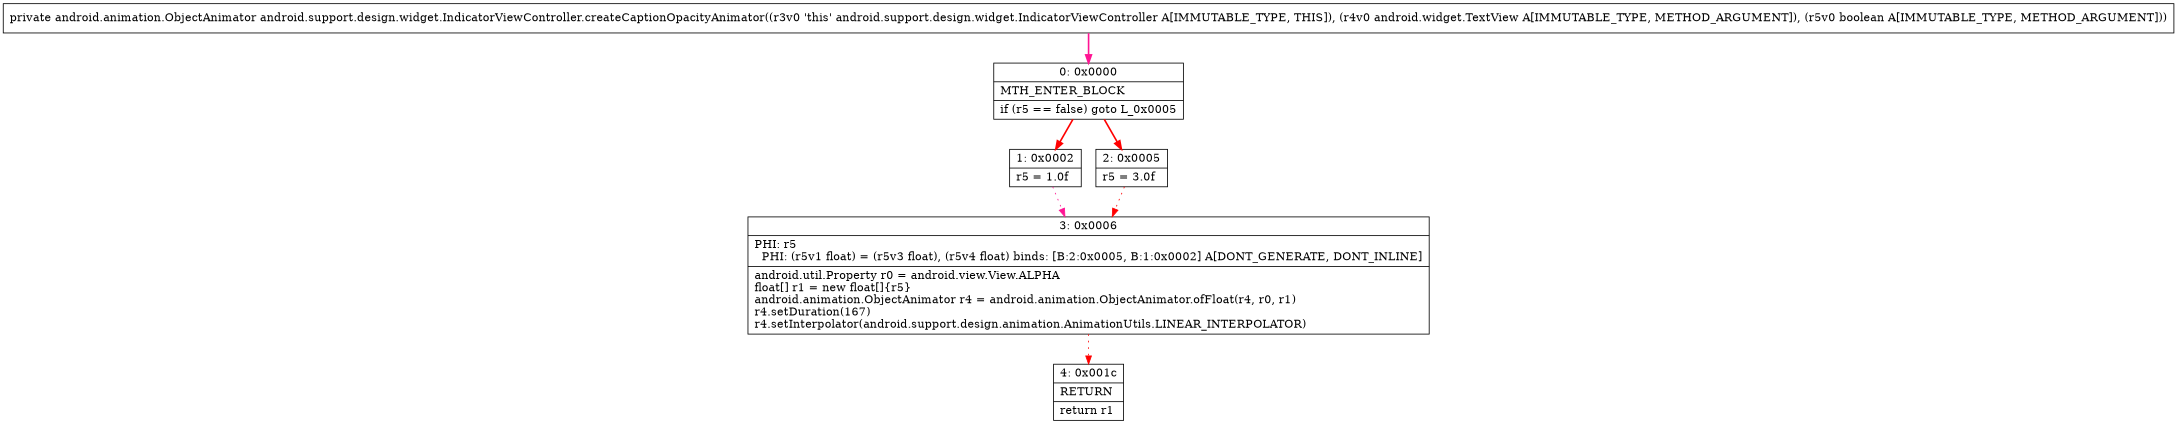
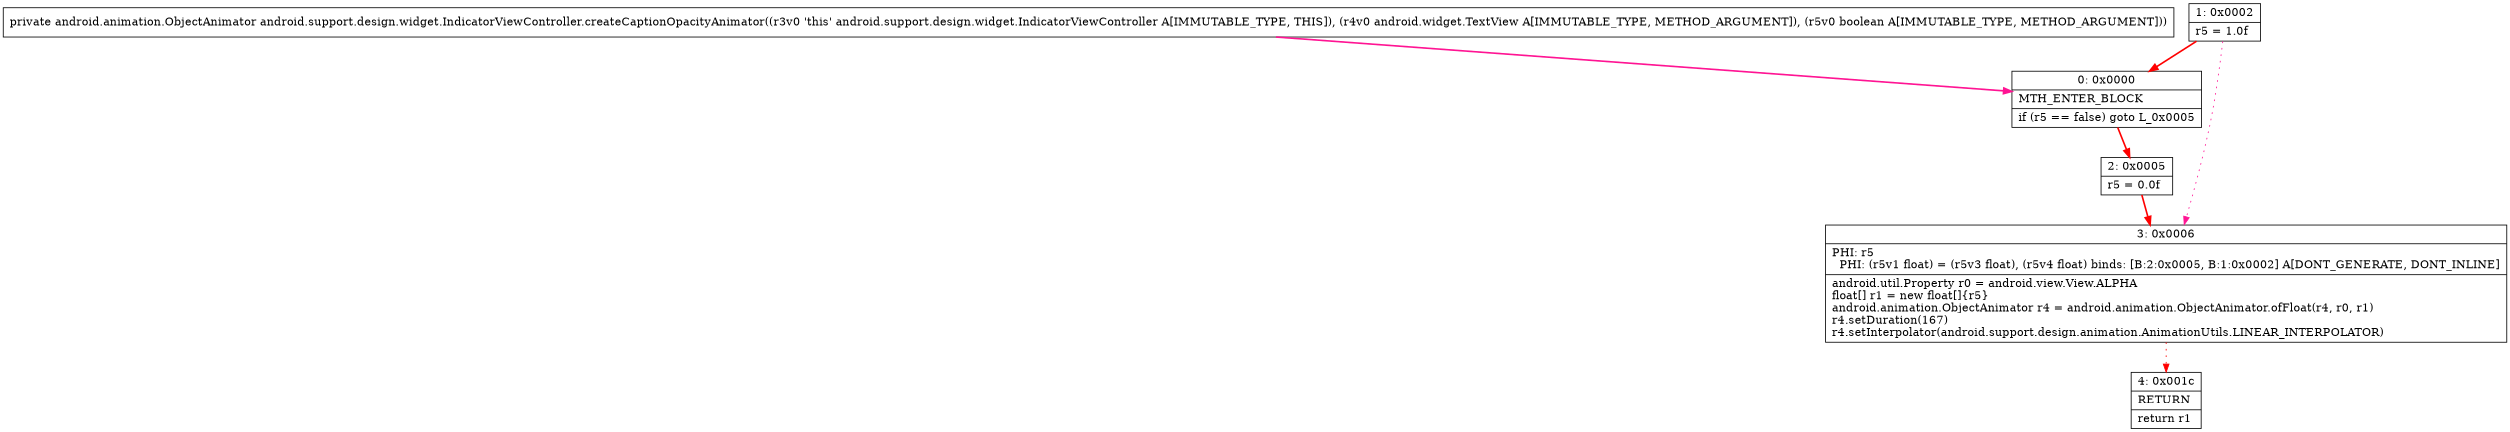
(1066, 131) -> (2177, 54)
(1129, 177) -> (2134, 185)
(1120, 198) -> (2145, 206)
